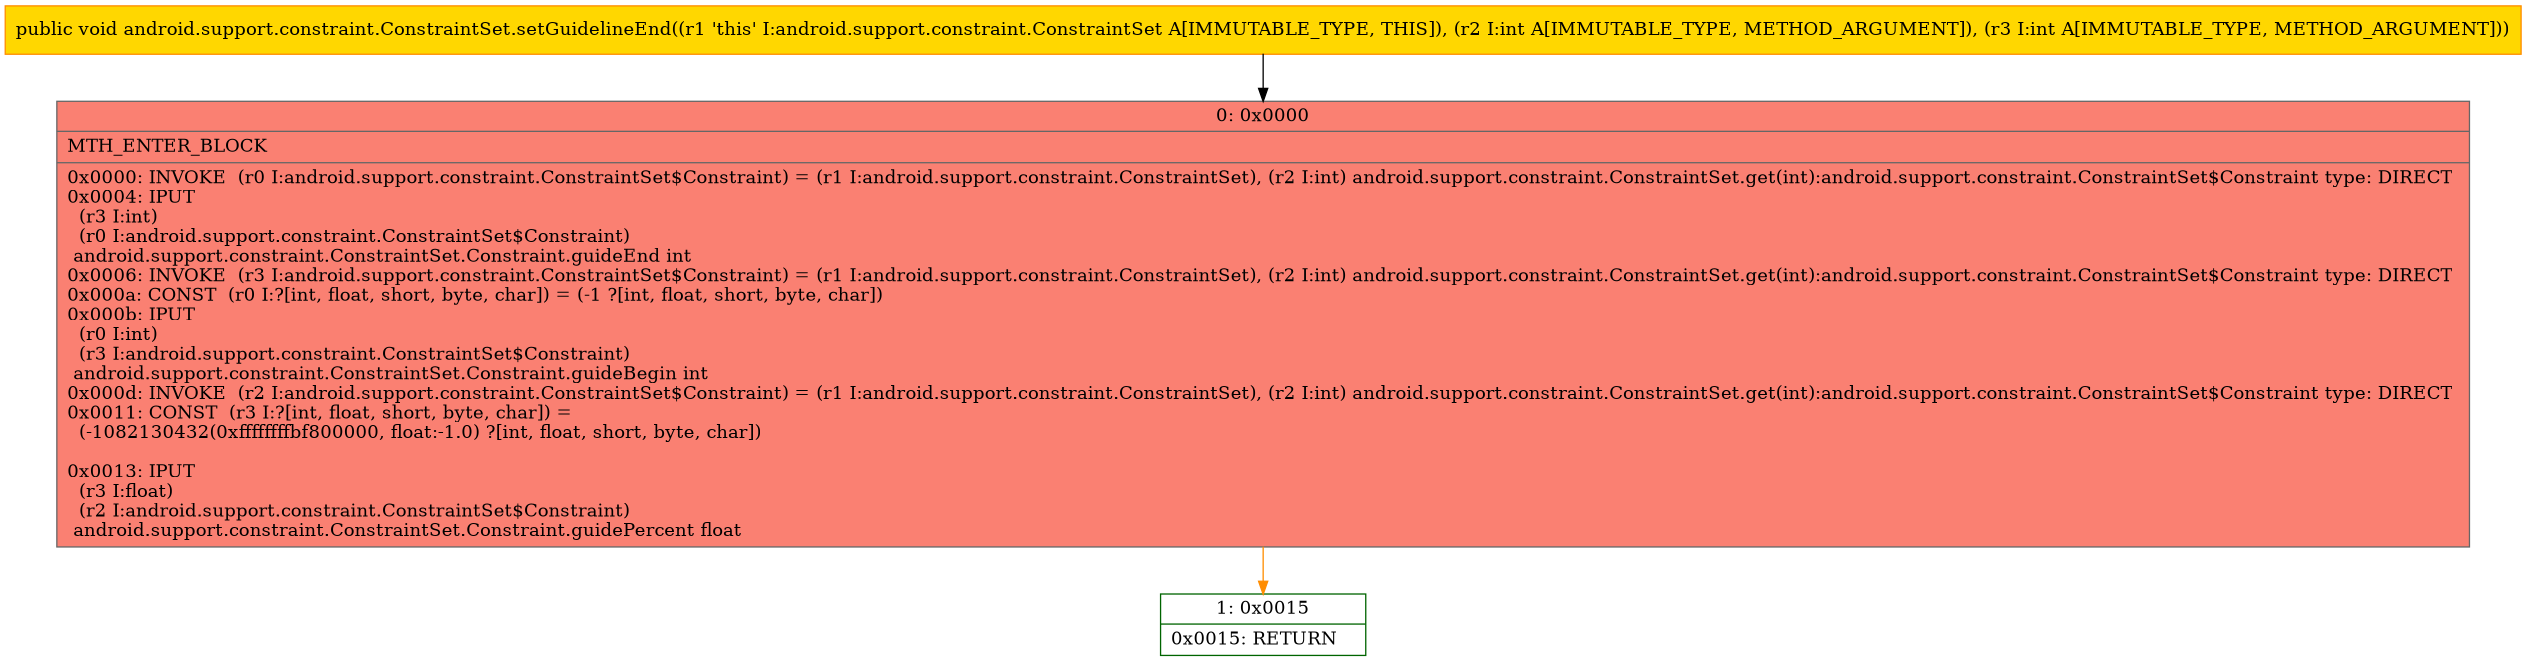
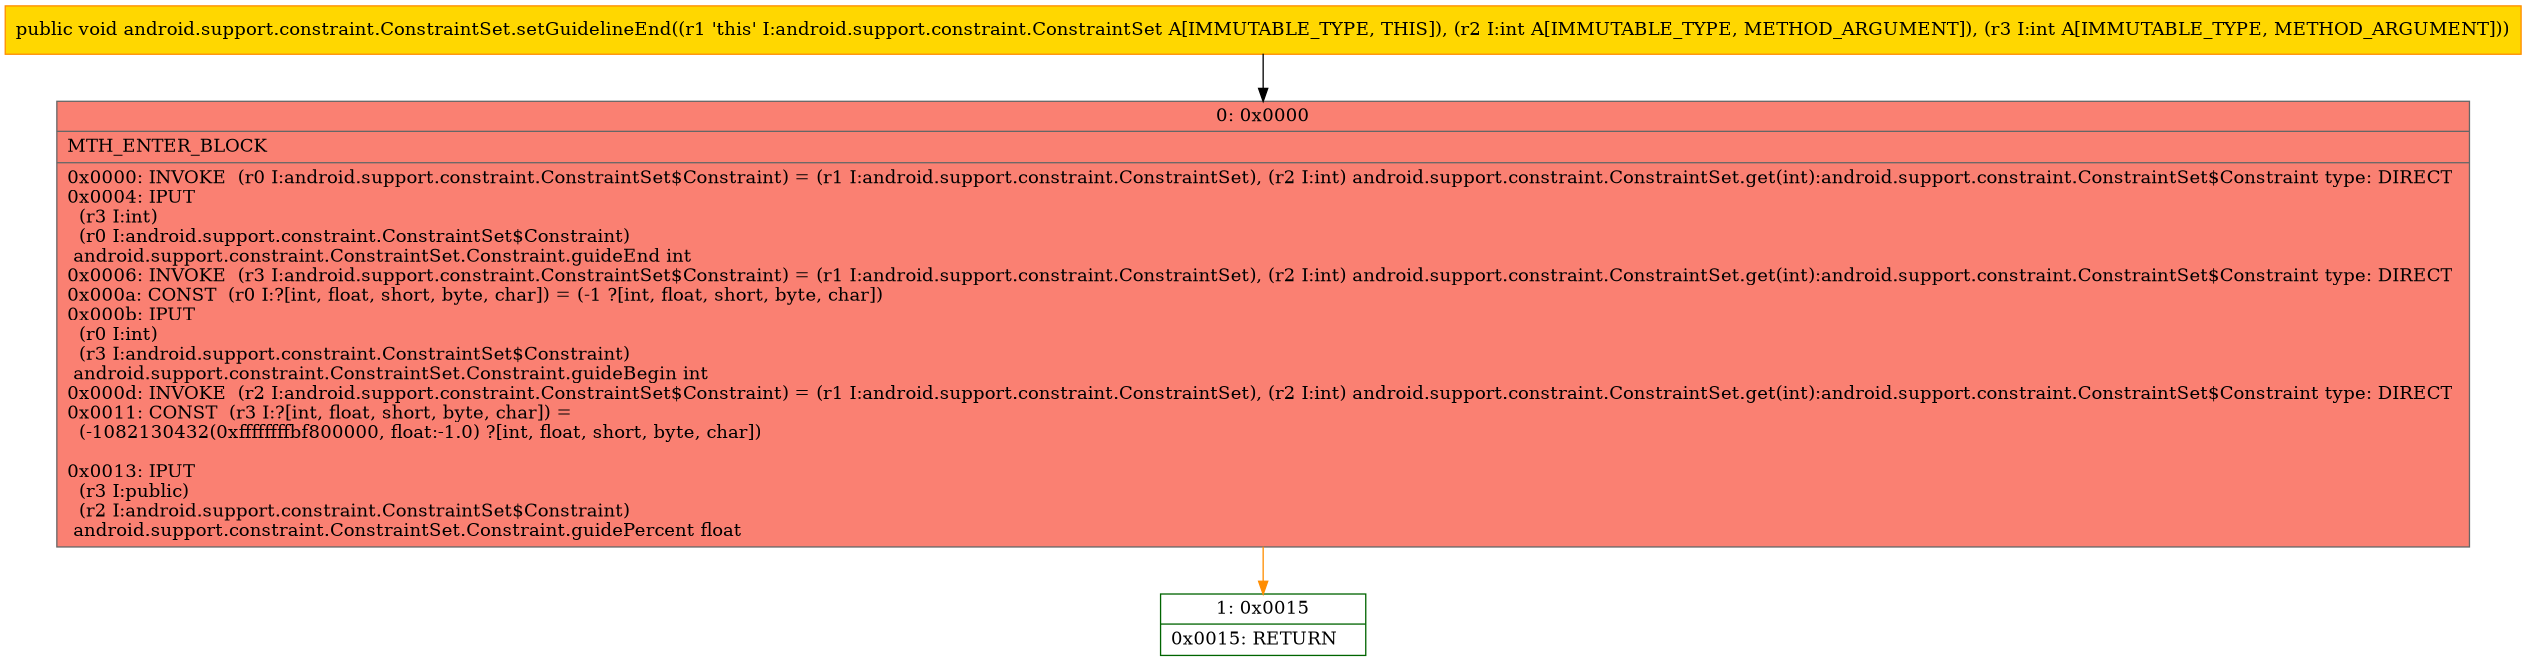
(121, 491) -> (129, 491)
